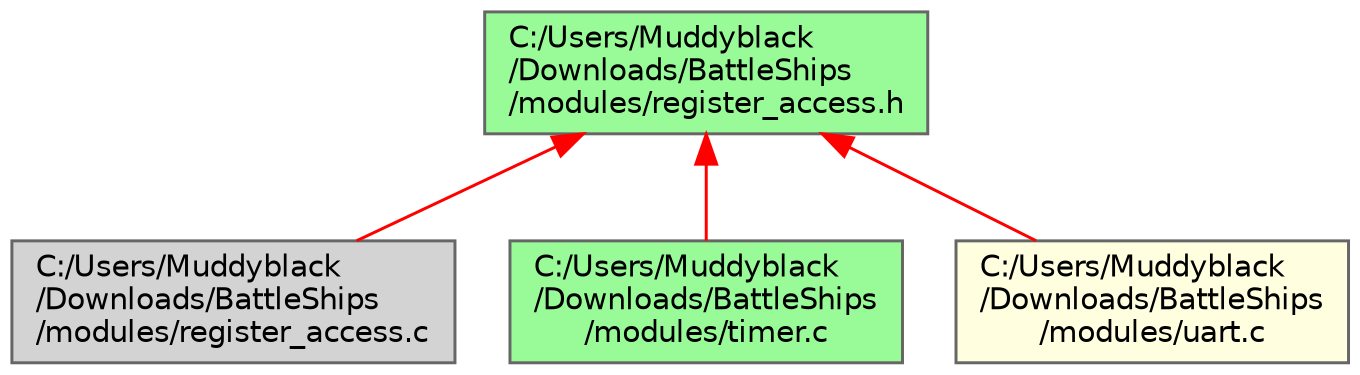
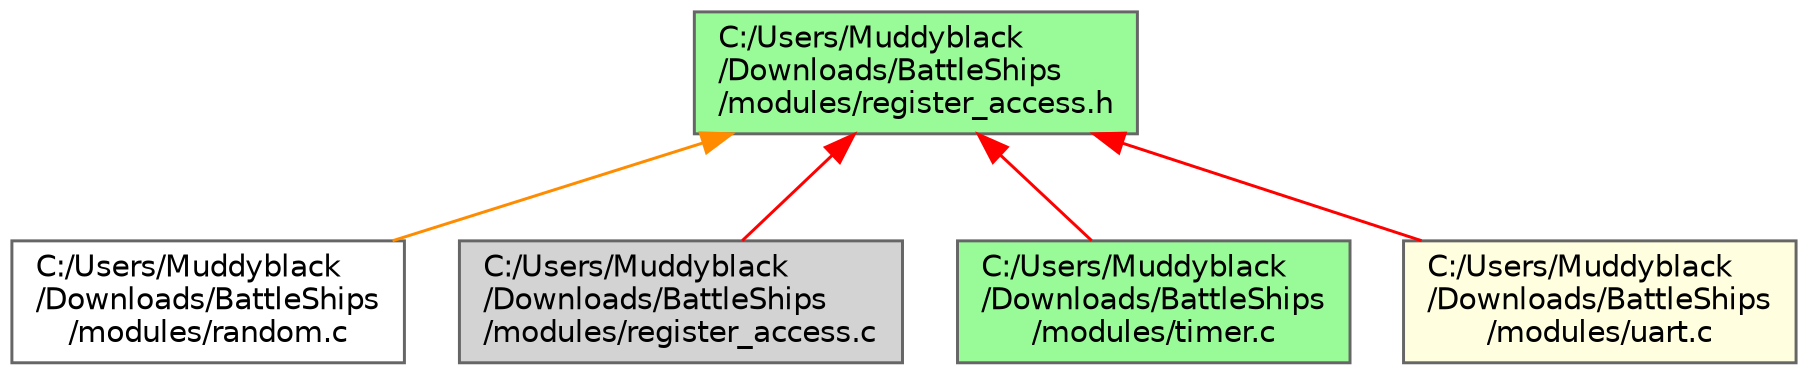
none -> (208, 302)
